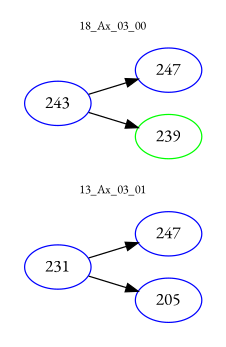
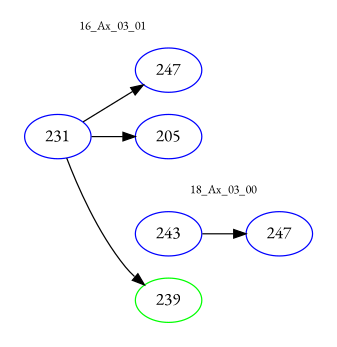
(107, 118) -> (95, 221)
(113, 190) -> (113, 26)
